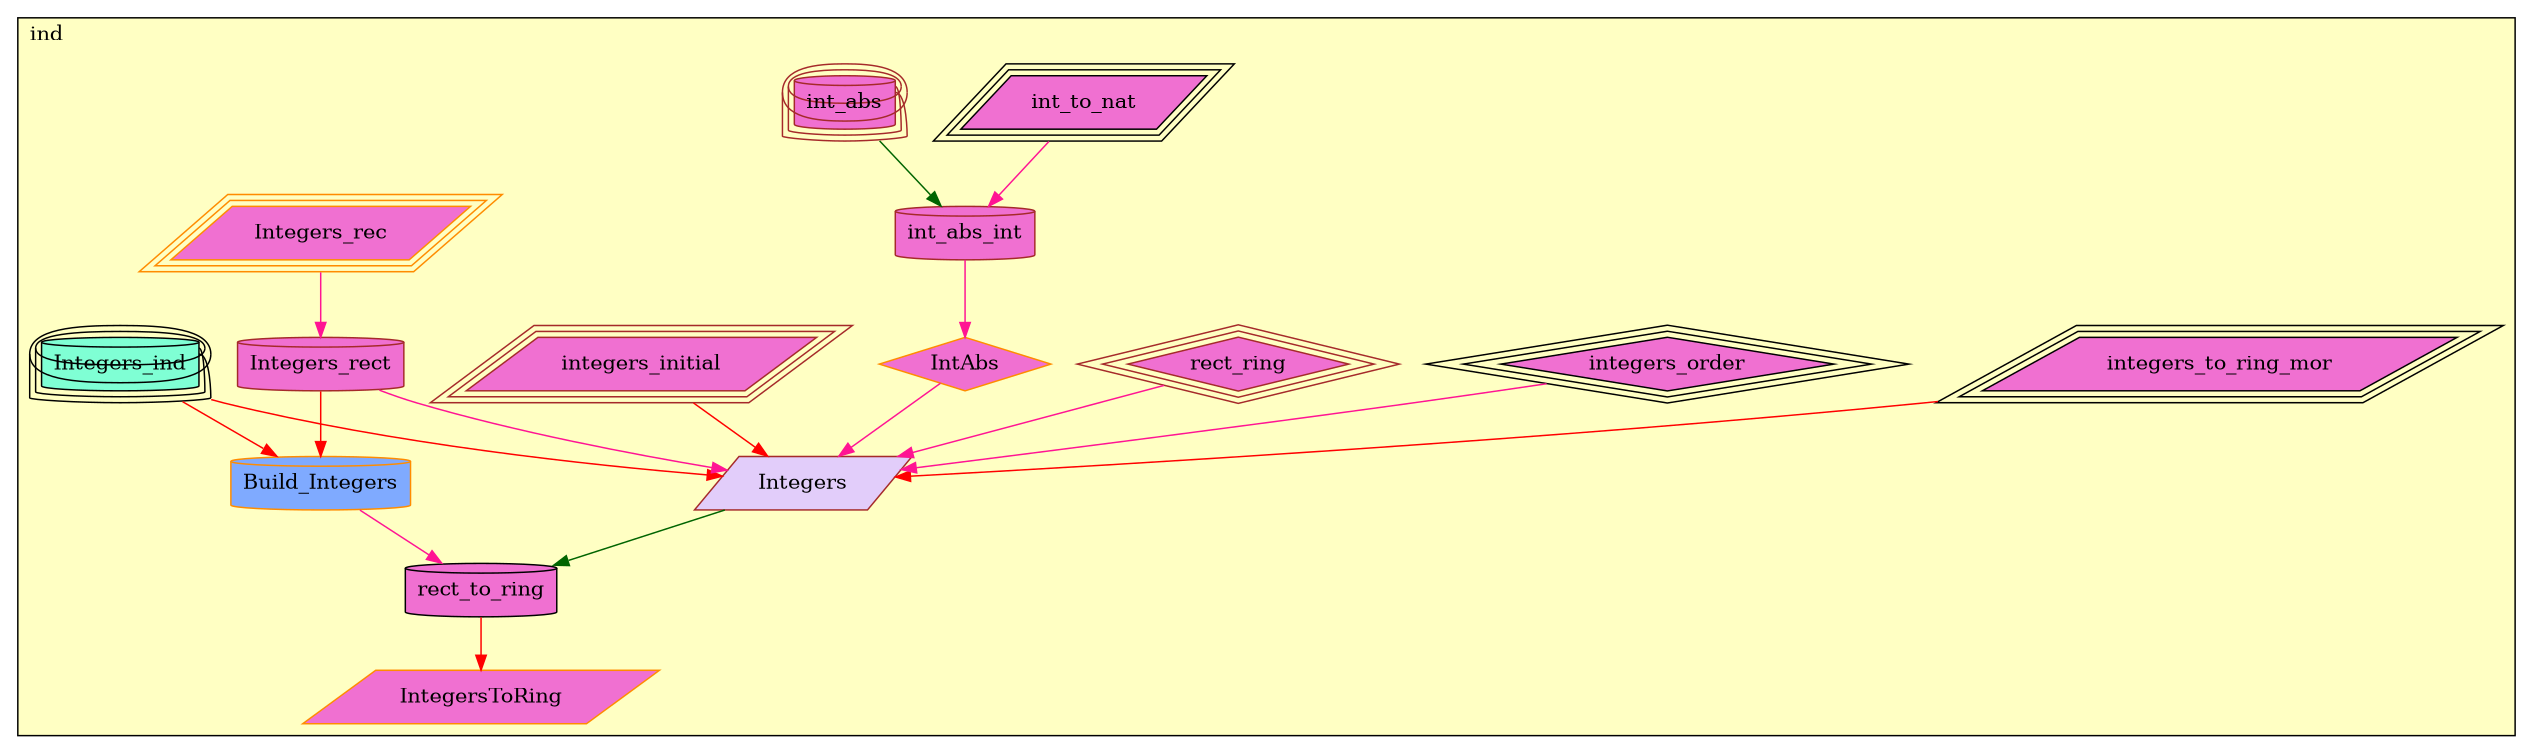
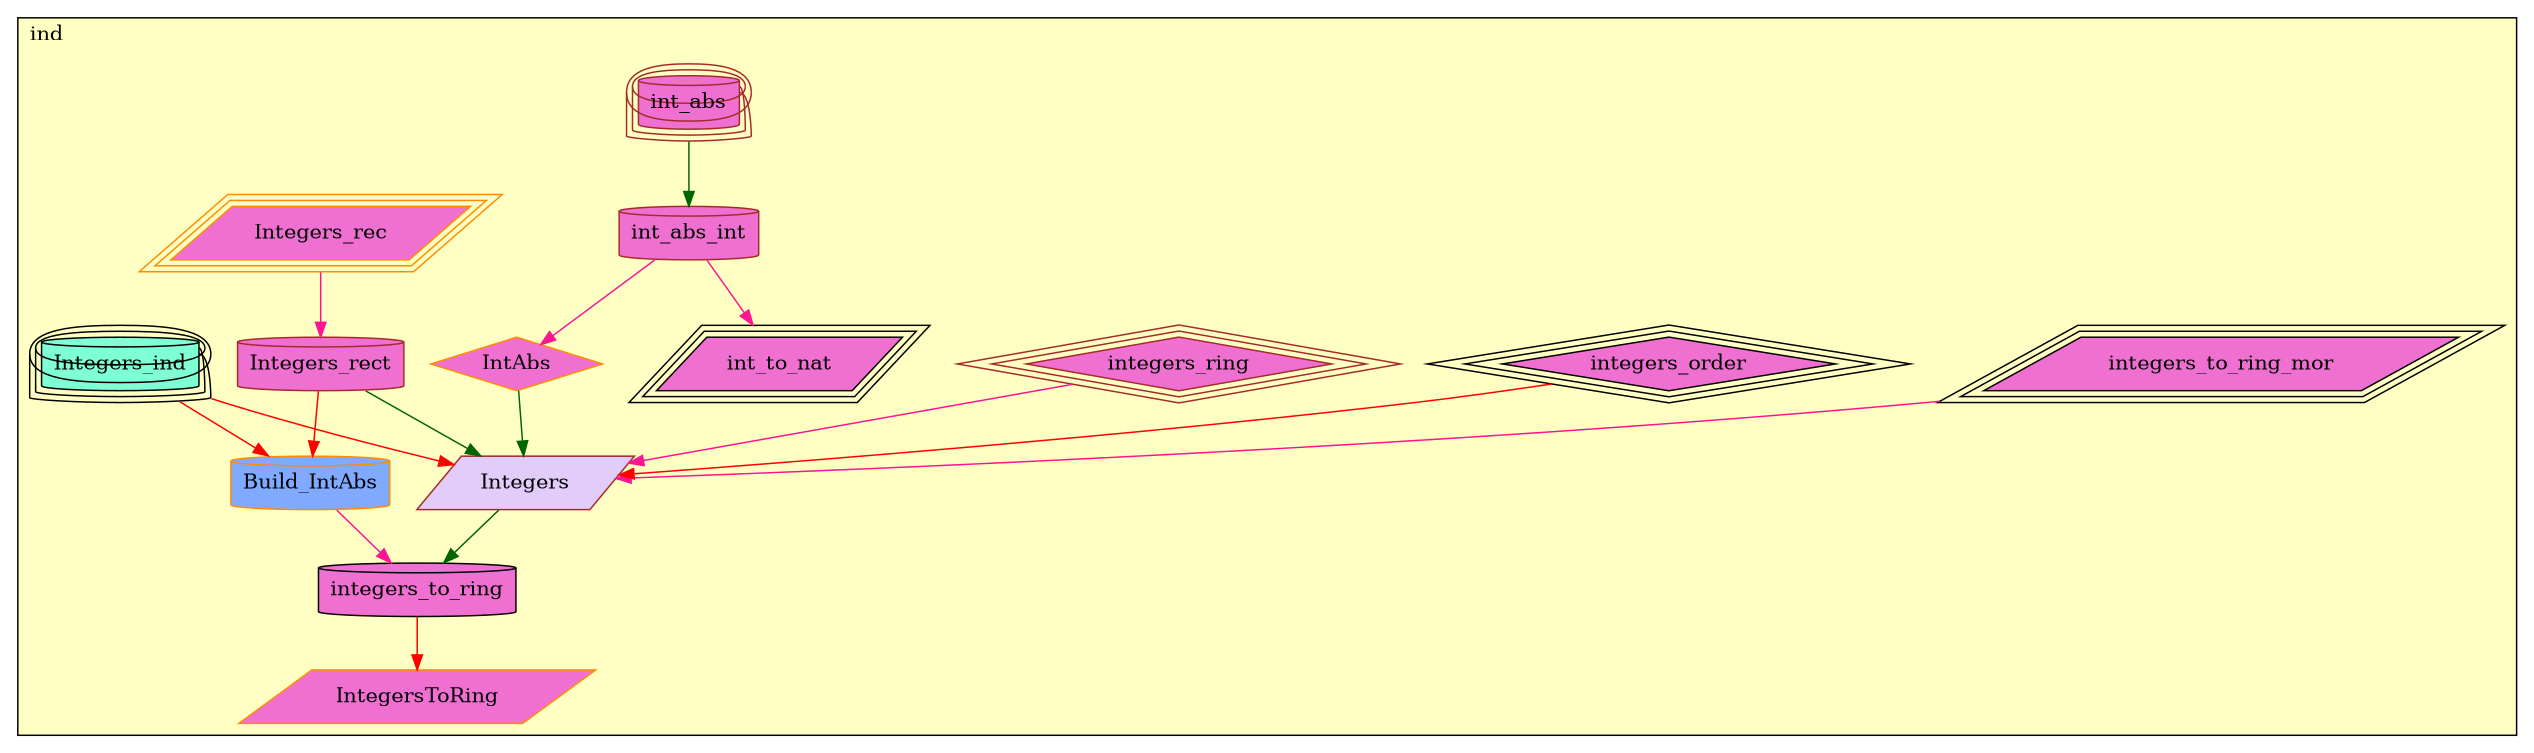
(1024, 168) -> (726, 286)
(641, 364) -> none
(1238, 364) -> (1179, 364)
(896, 415) -> (521, 416)
(1232, 427) -> (1094, 436)
(544, 435) -> (417, 420)
(1425, 444) -> (1286, 448)
(321, 483) -> (310, 483)
(481, 590) -> (417, 590)
